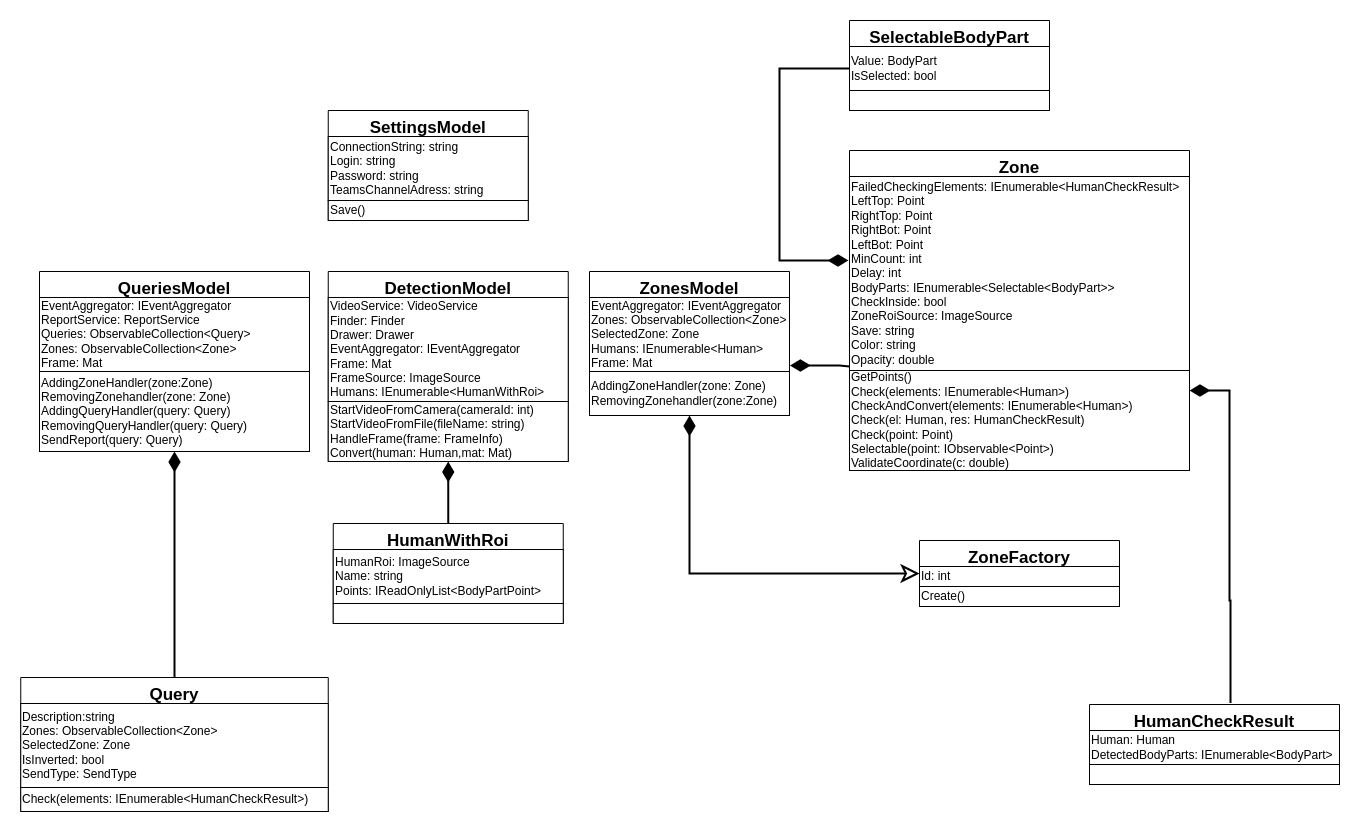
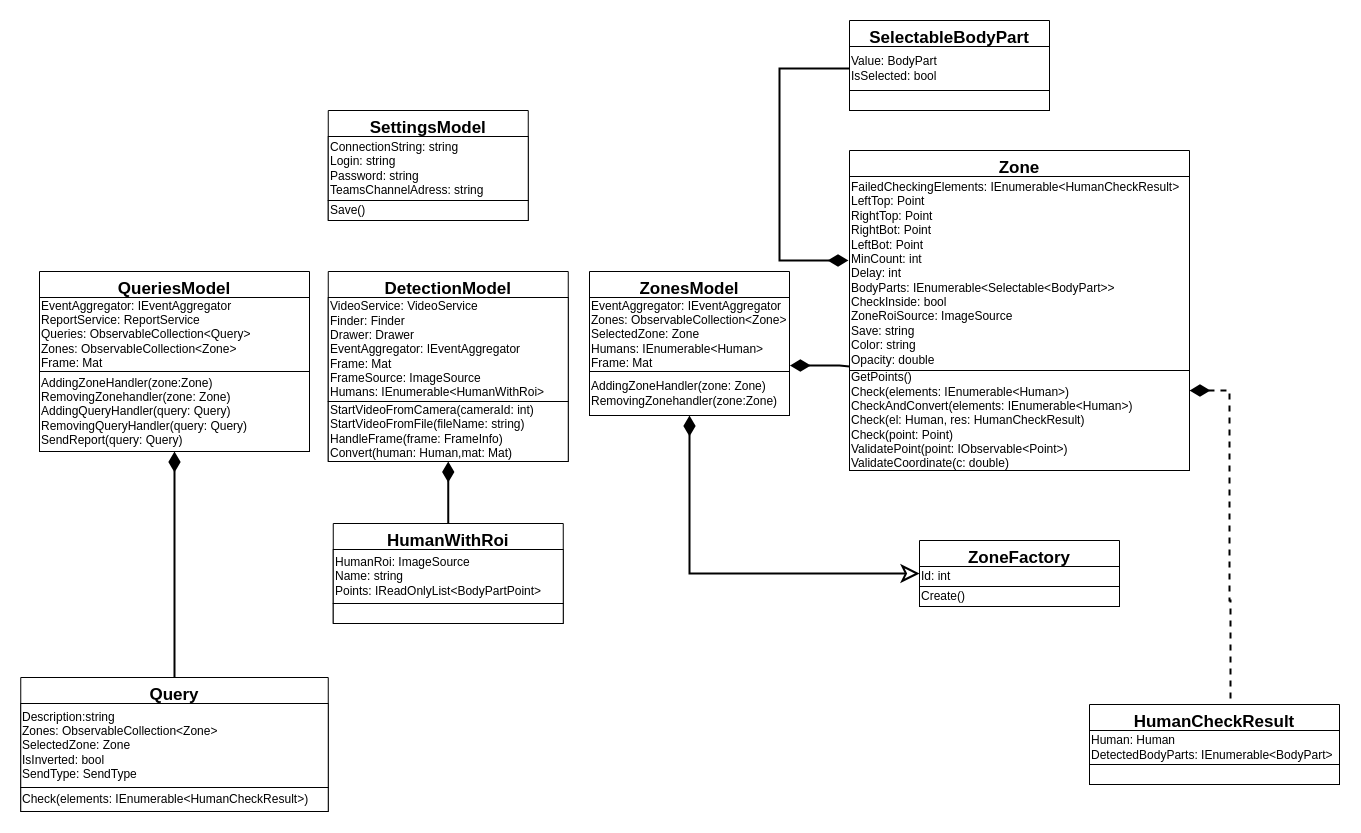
(996, 421) -> (996, 421)
(1230, 539) -> (1230, 539)
